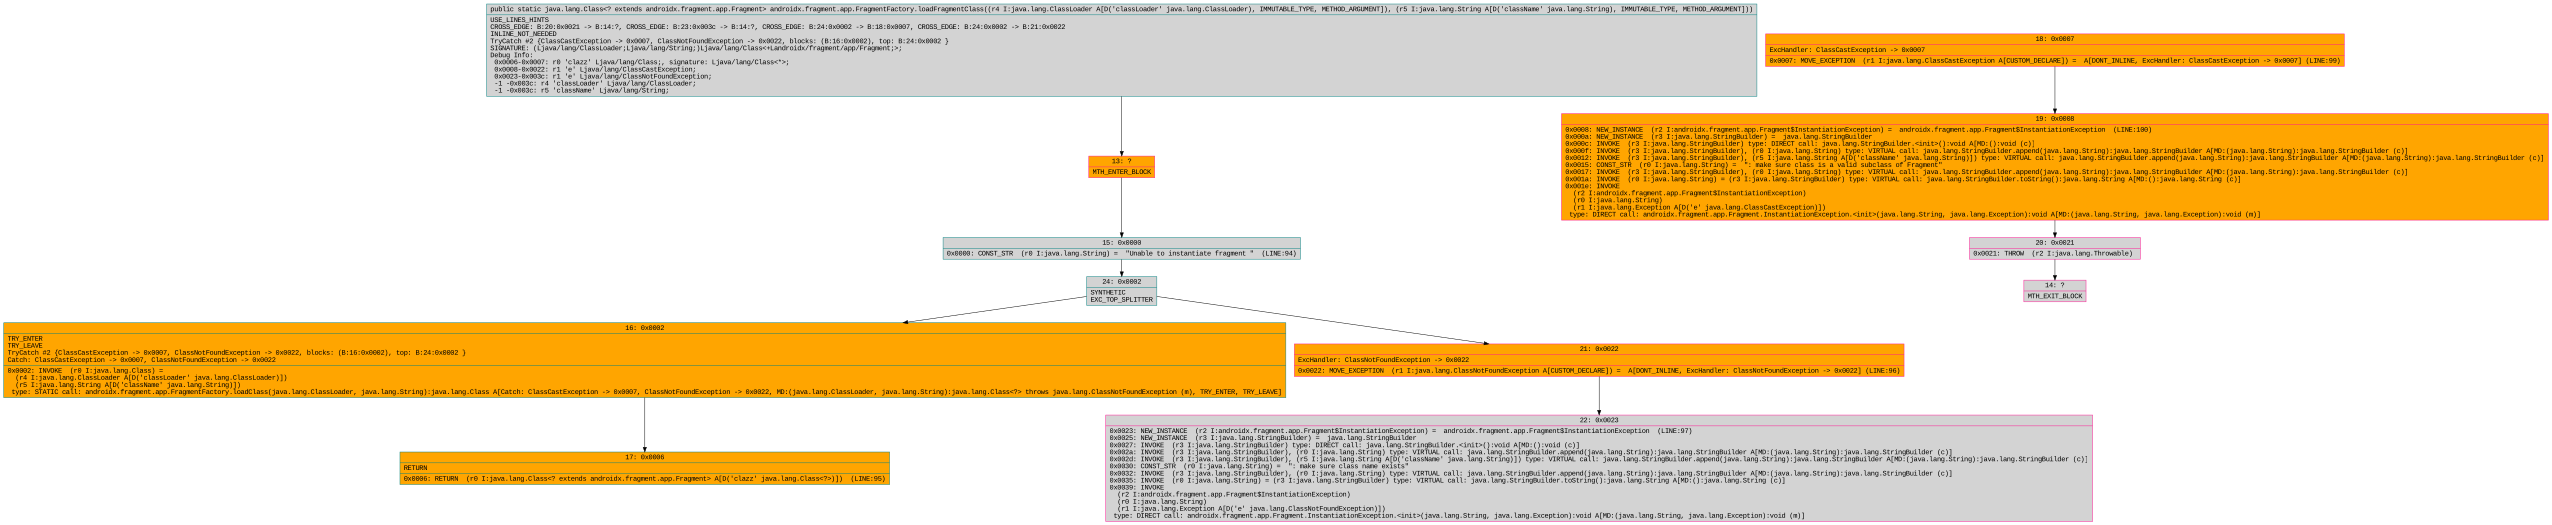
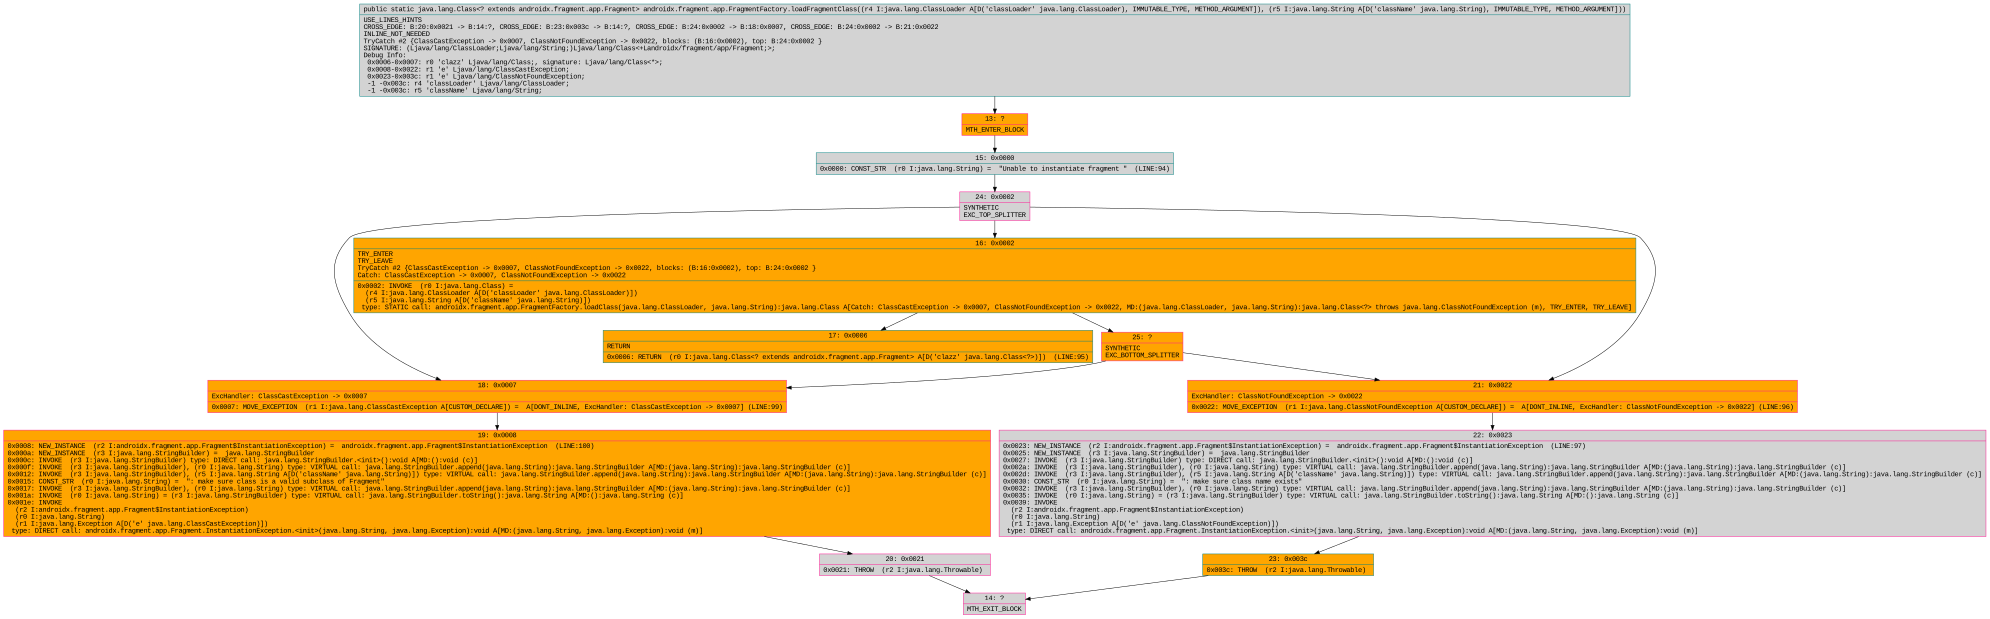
none -> (557, 217)
(1122, 291) -> (995, 206)
none -> (1142, 347)
none -> (1288, 565)
